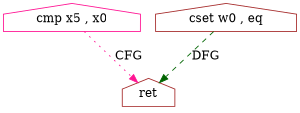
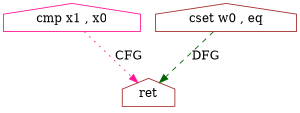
(72, 19) -> (72, 19)
